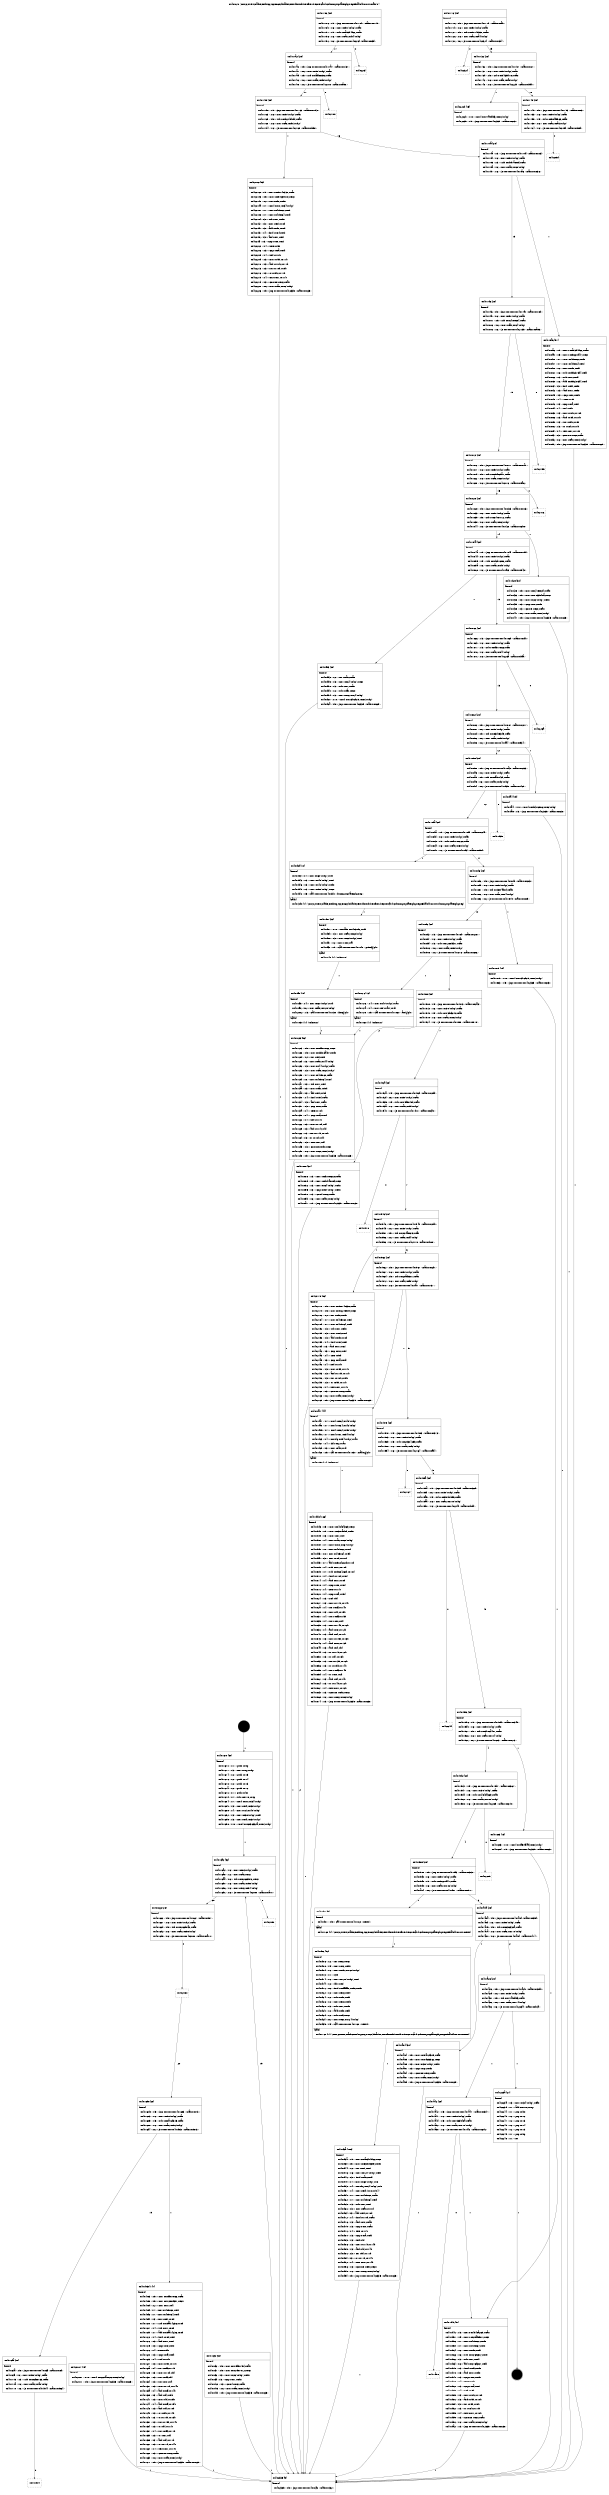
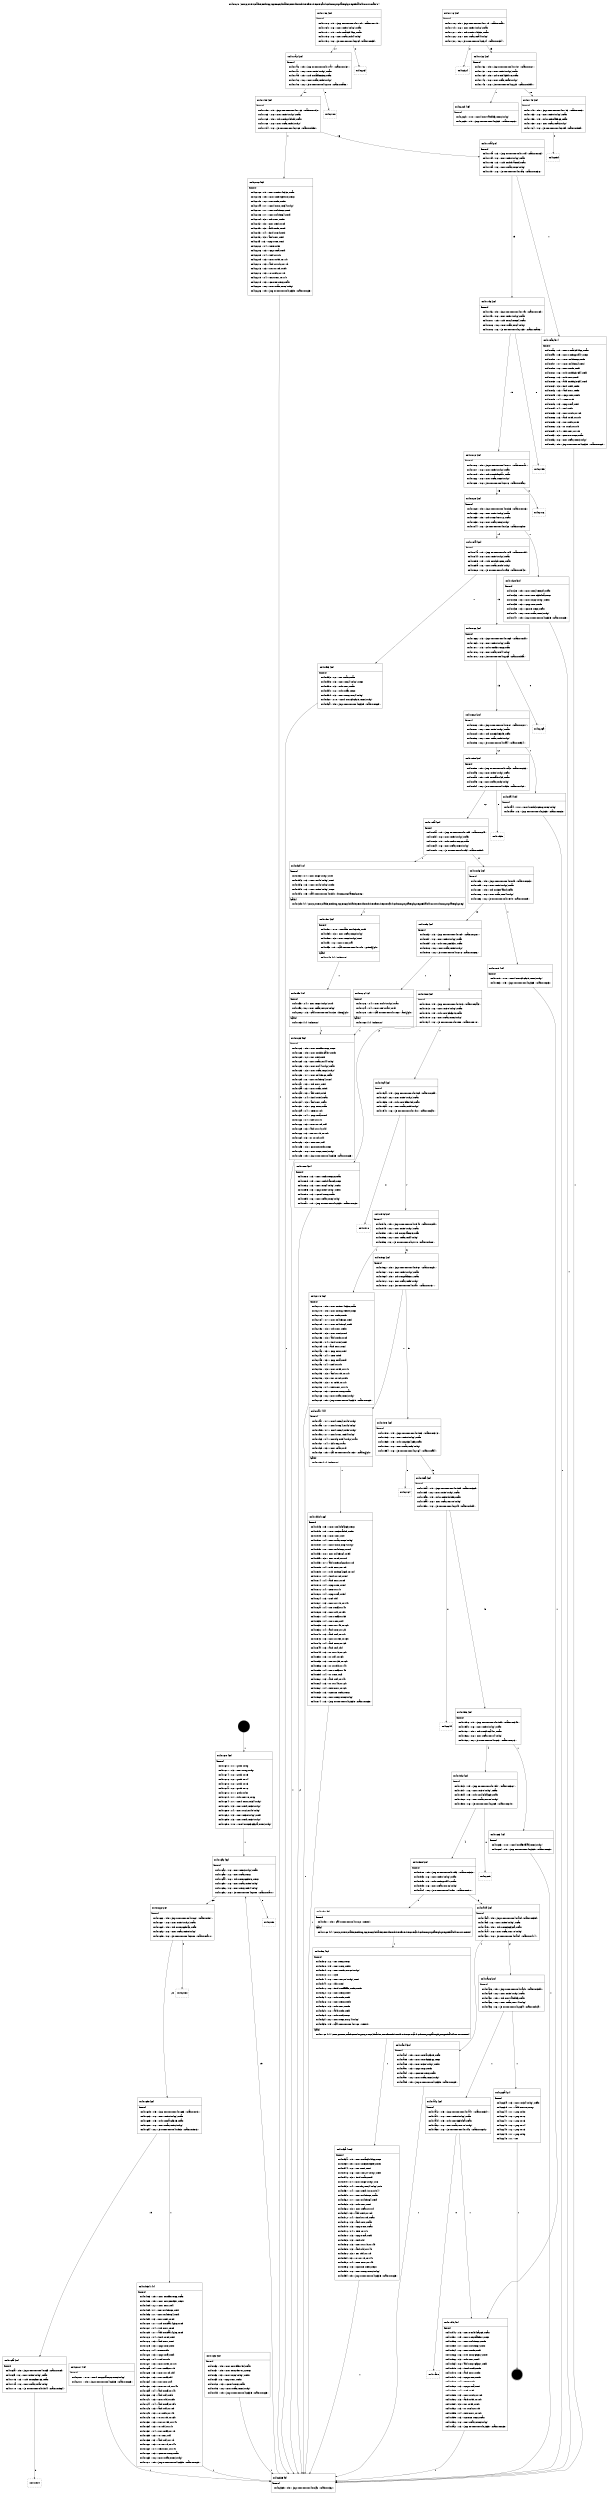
(177, 2047) -> (164, 2018)
